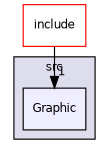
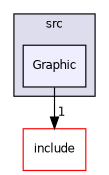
(55, 64) -> (55, 104)
